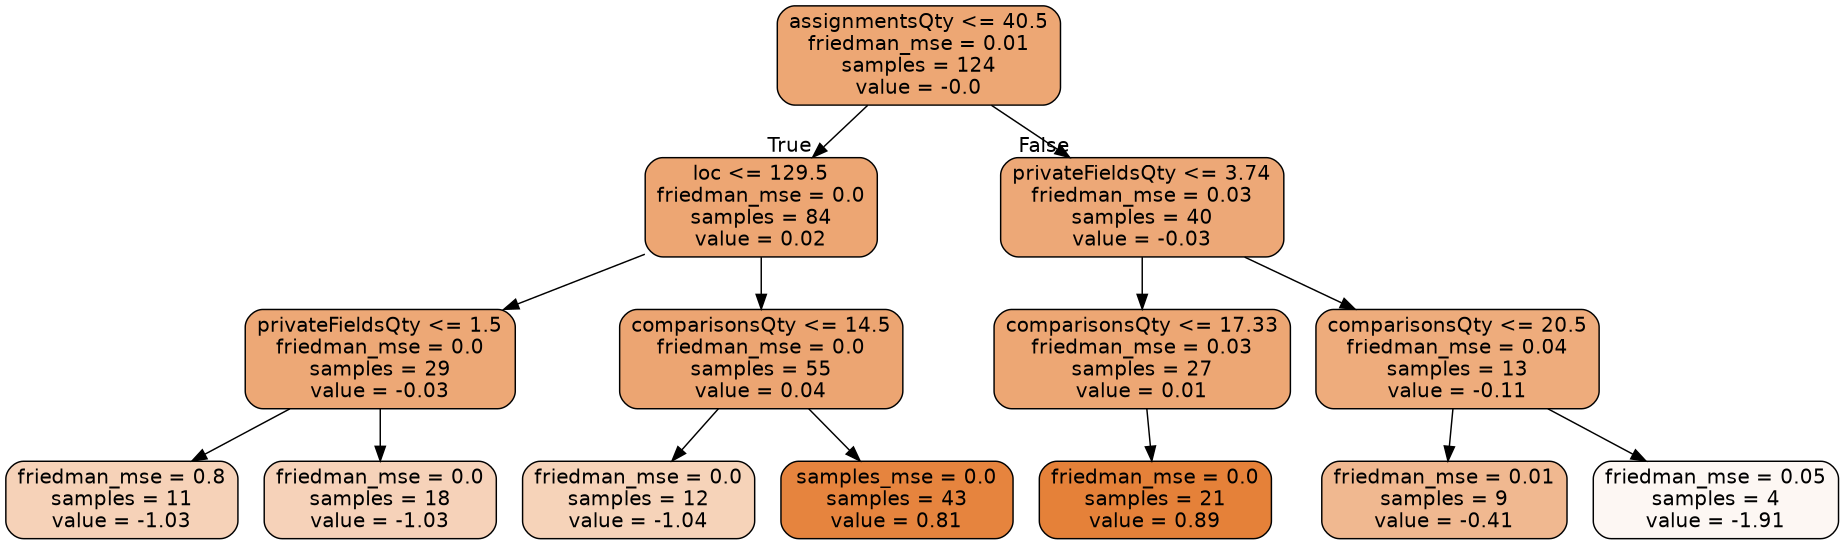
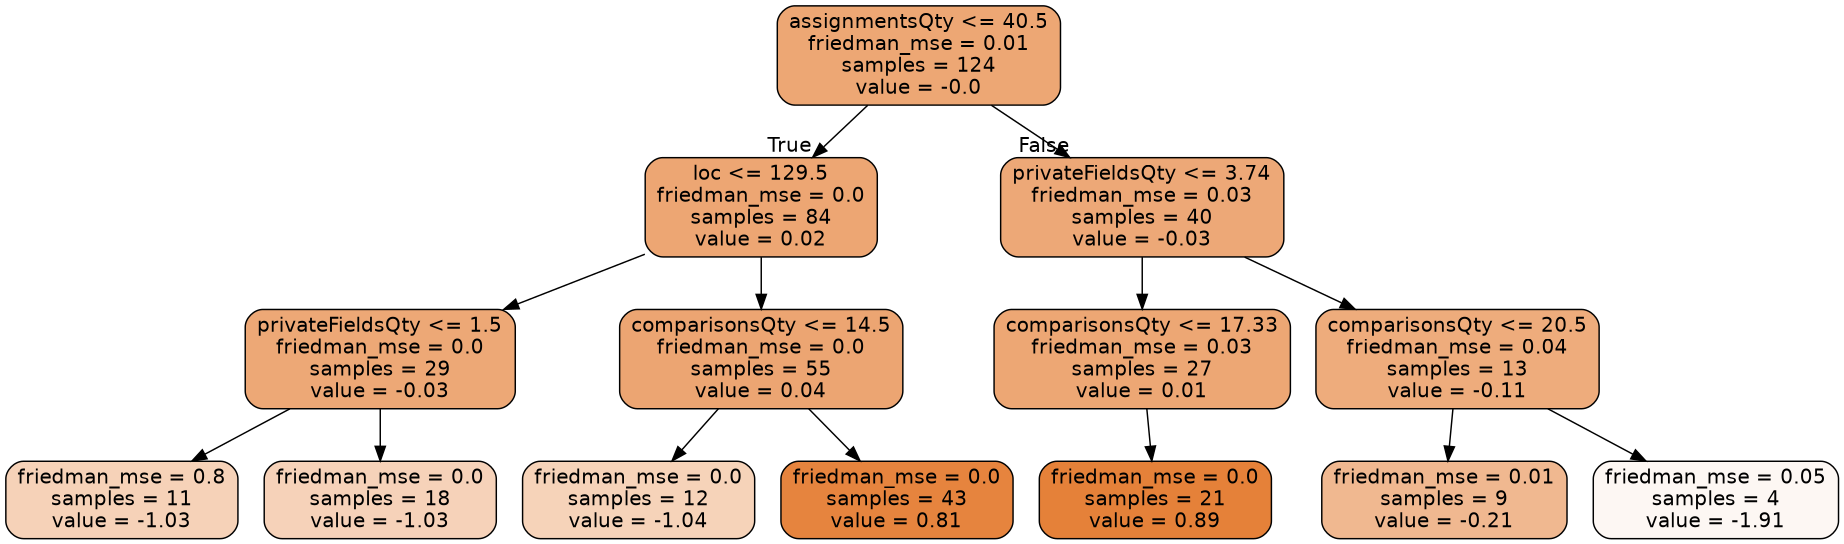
(897, 500) -> (897, 500)
(1444, 500) -> (1444, 500)
